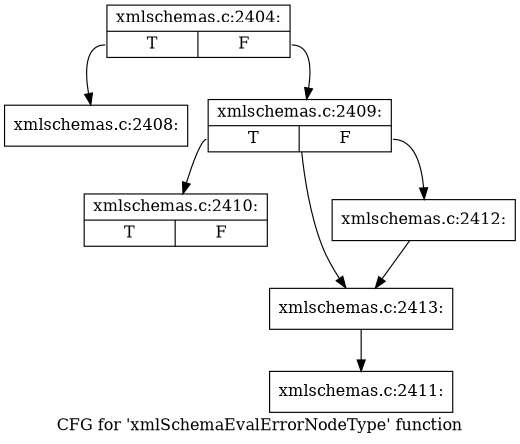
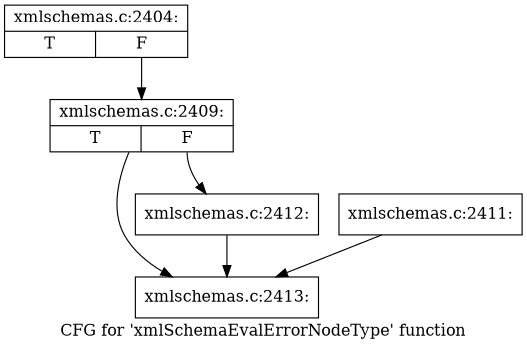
(96, 126) -> none
(176, 220) -> none
(361, 345) -> (334, 254)
